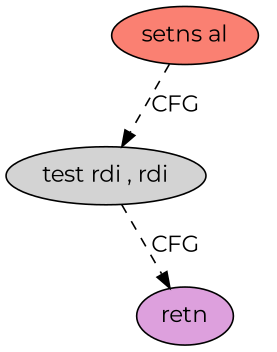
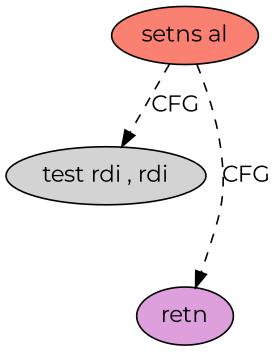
(142, 239) -> (223, 168)
